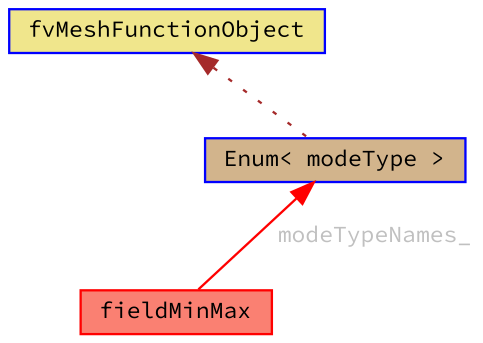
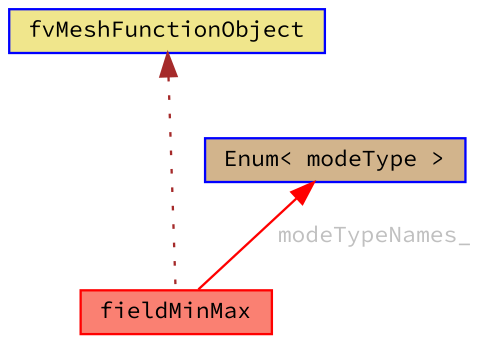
(261, 103) -> (172, 184)
